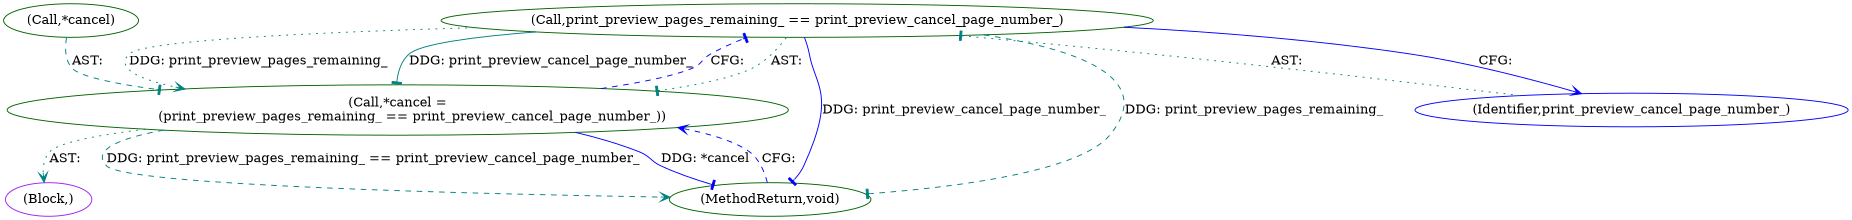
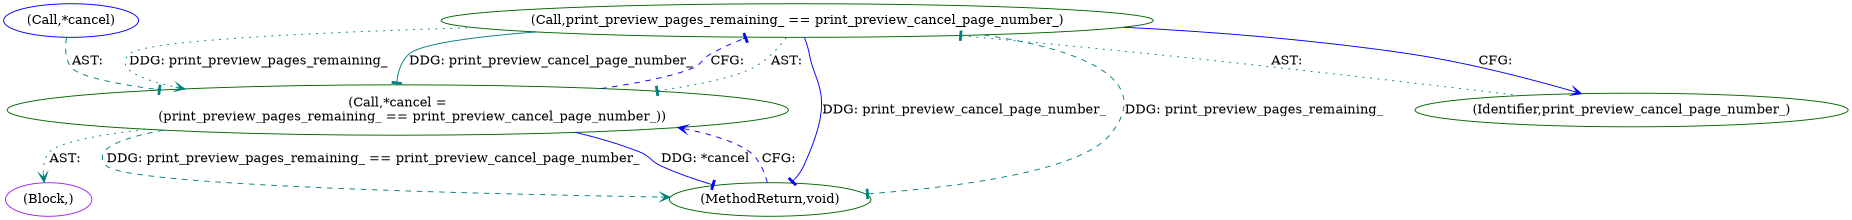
(71, 21) -> (71, 21)
(1632, 110) -> (1632, 110)
